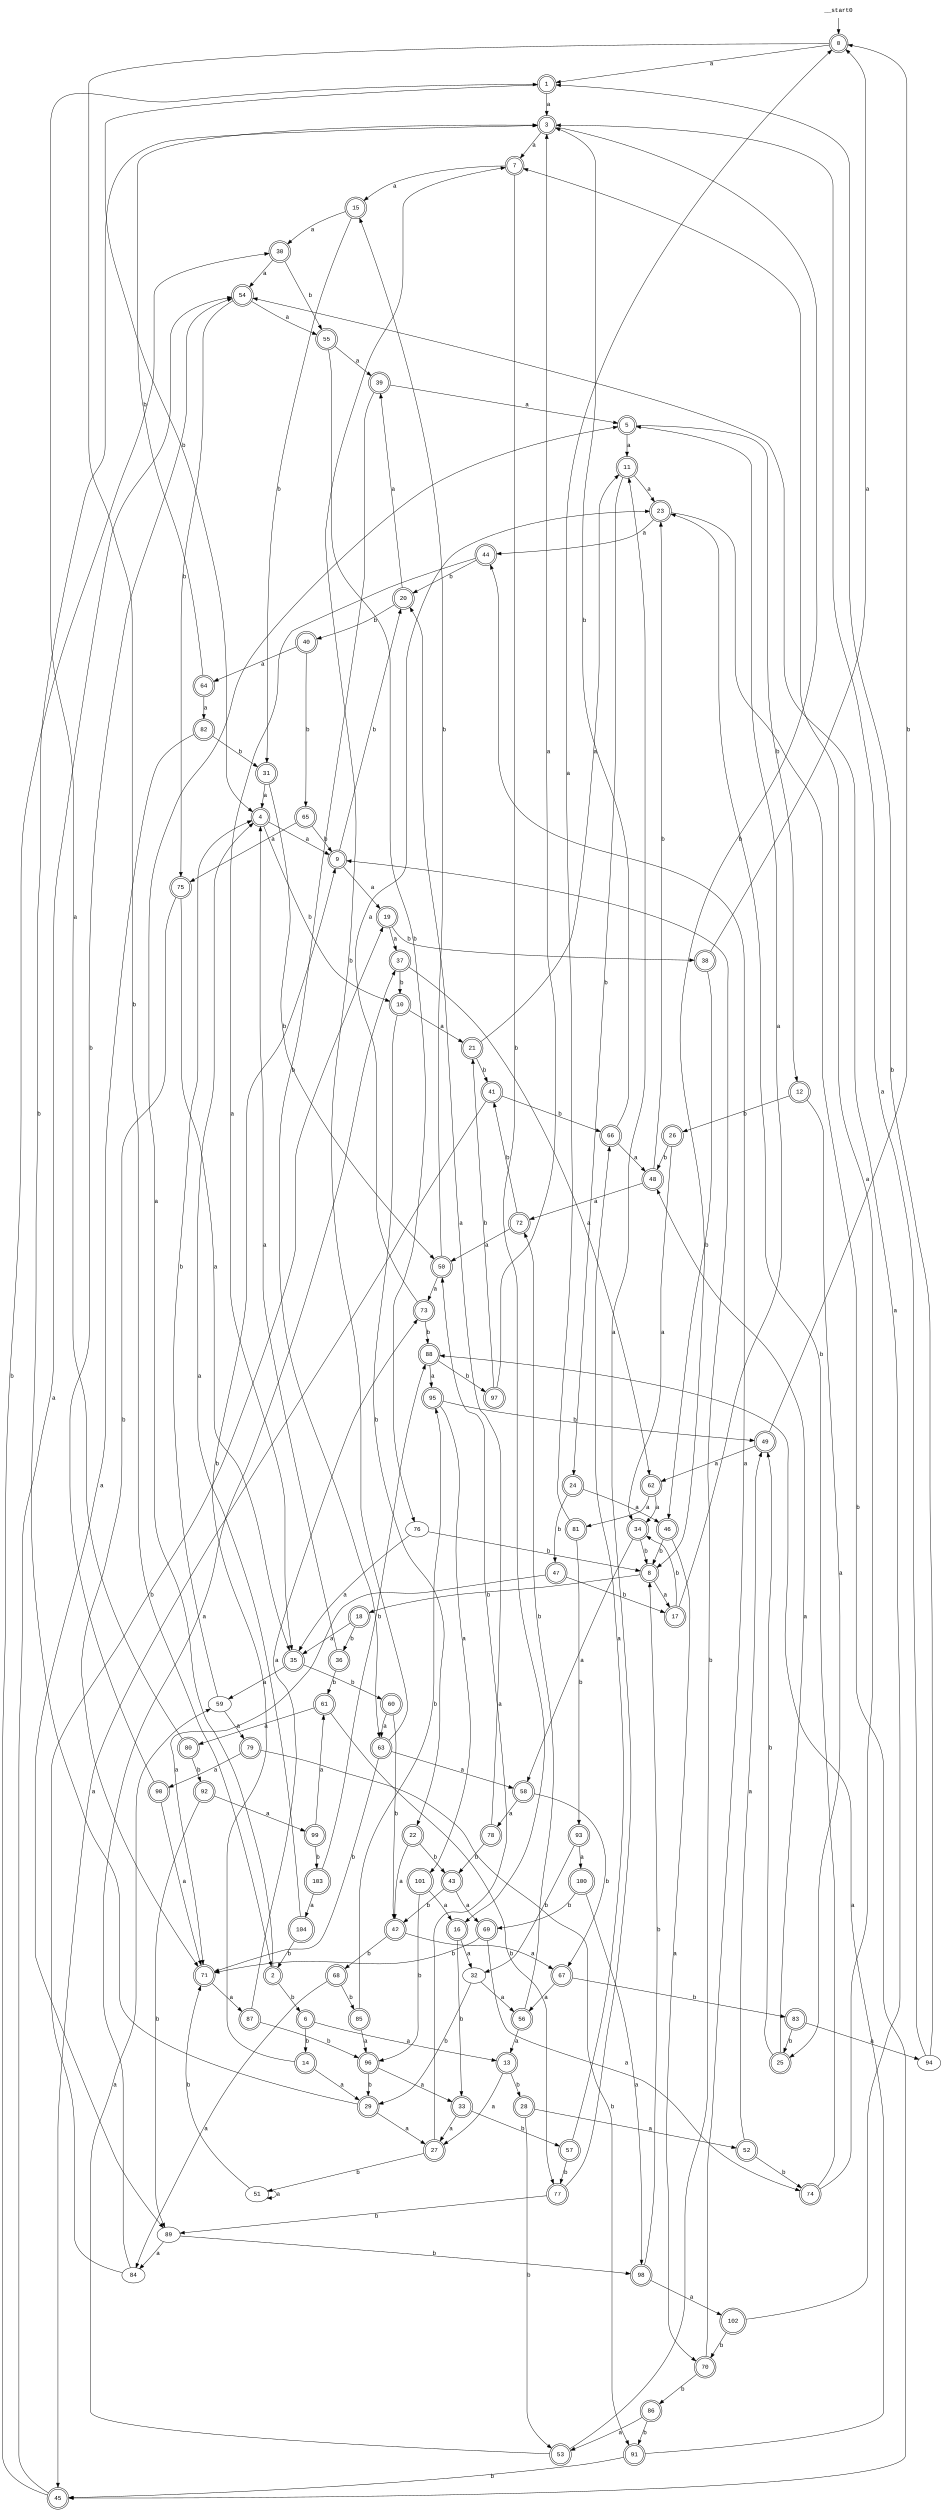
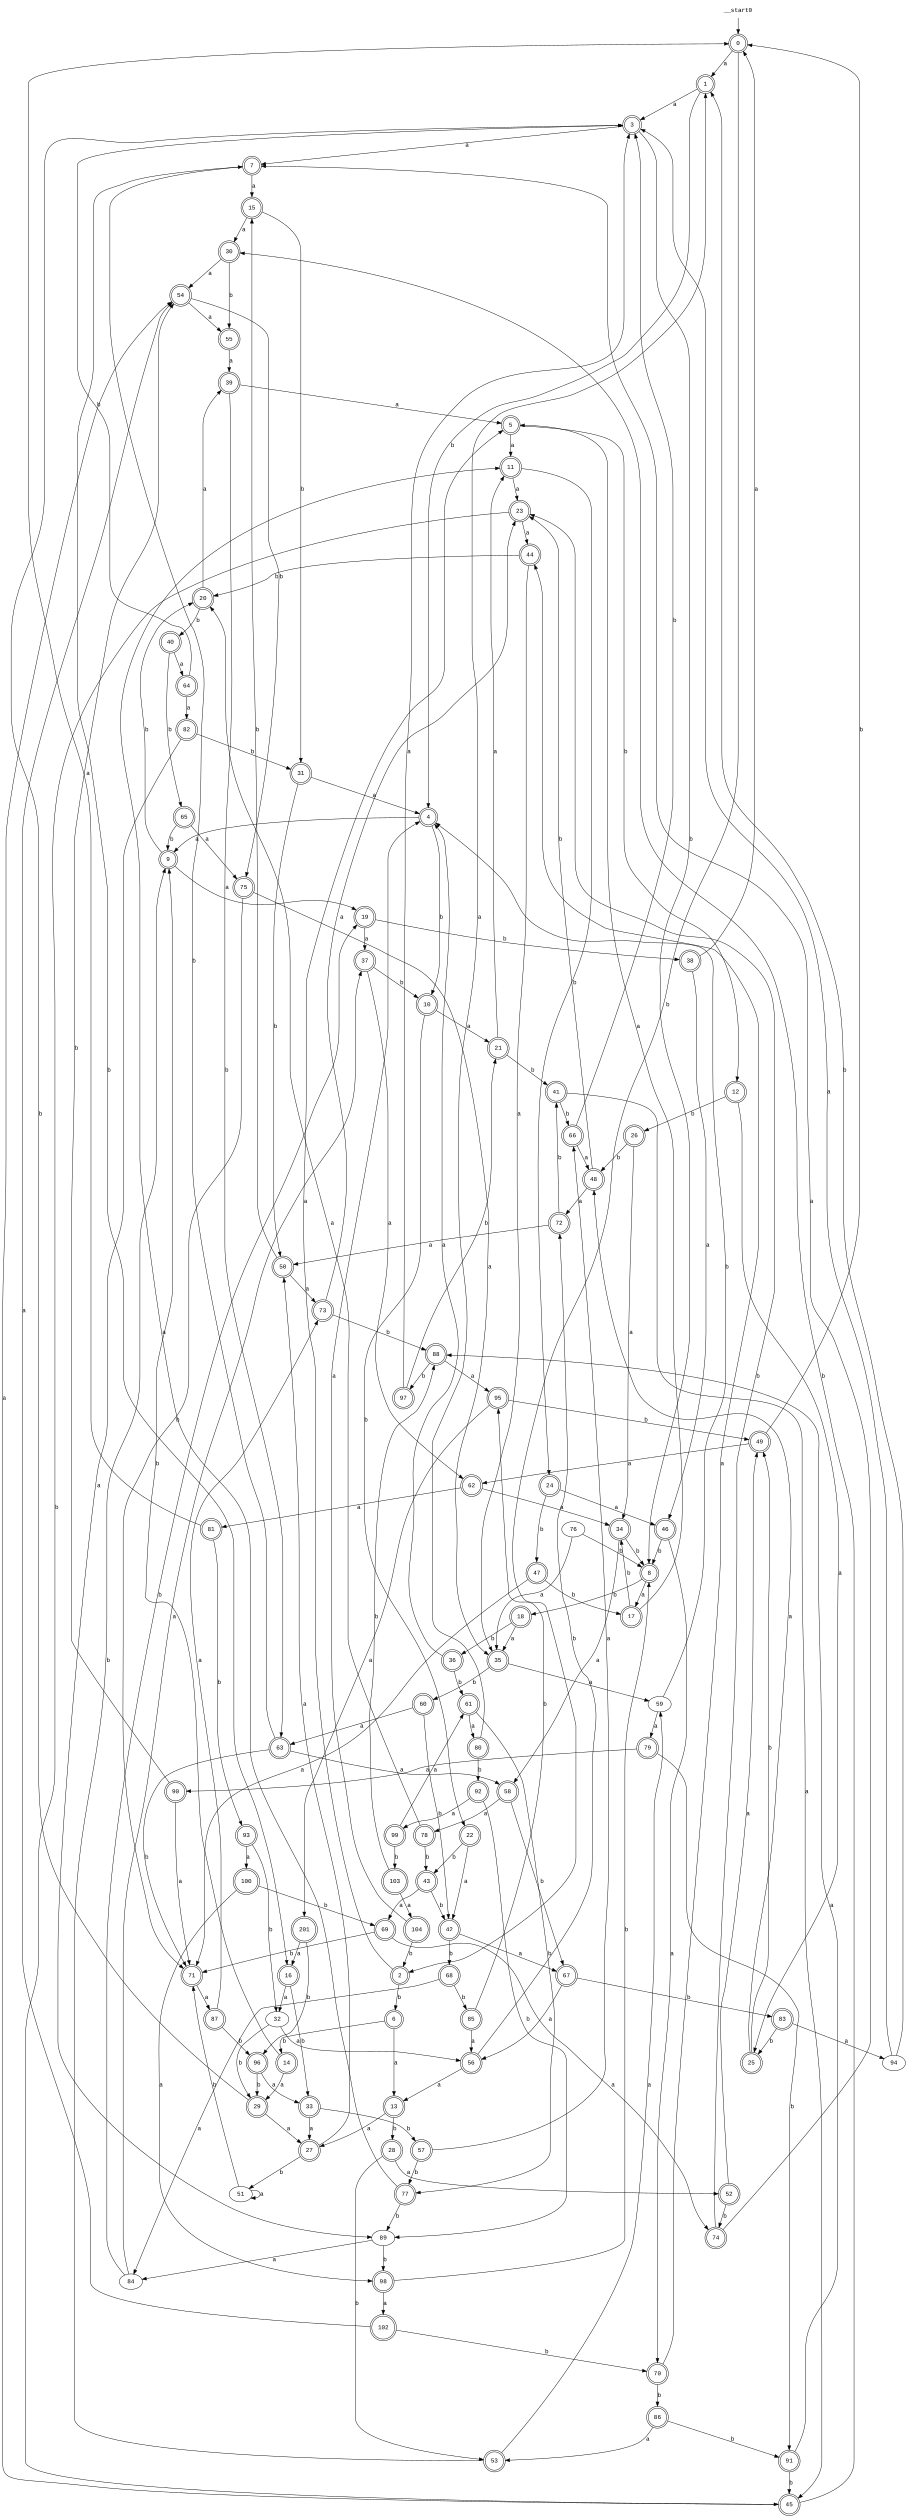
(411, 928) -> none
(707, 1245) -> (708, 1245)
(420, 1881) -> (304, 1930)
(363, 2039) -> (471, 2039)
